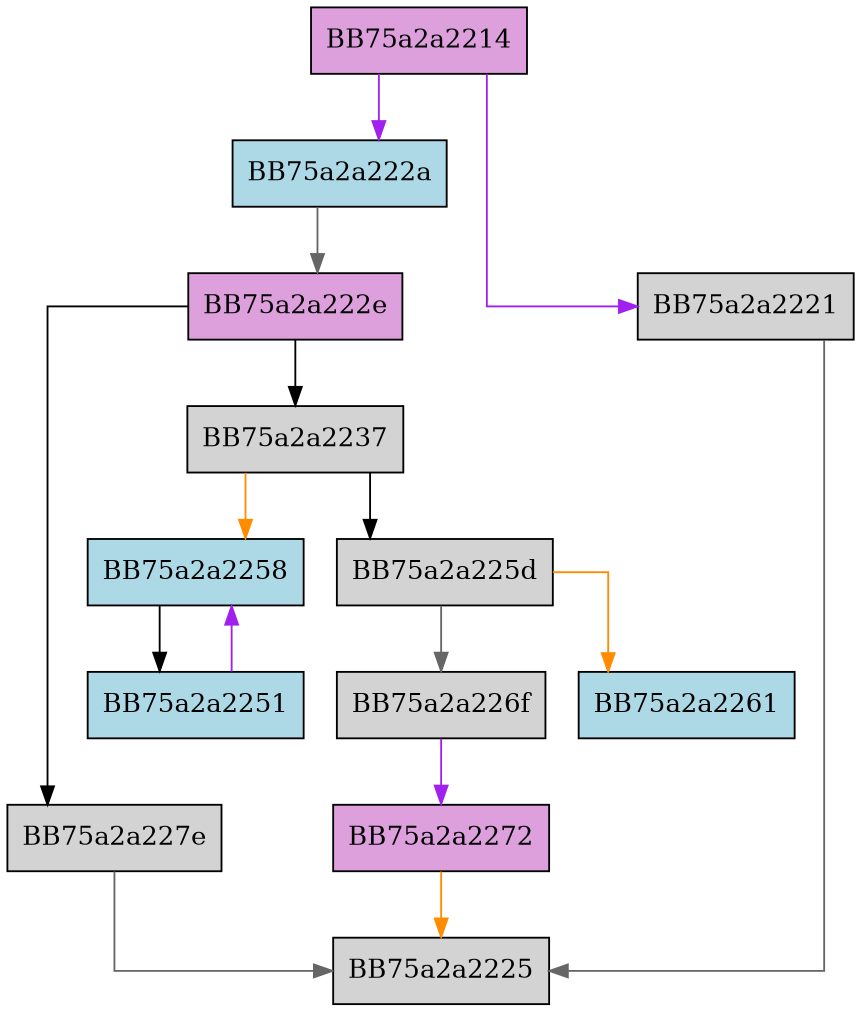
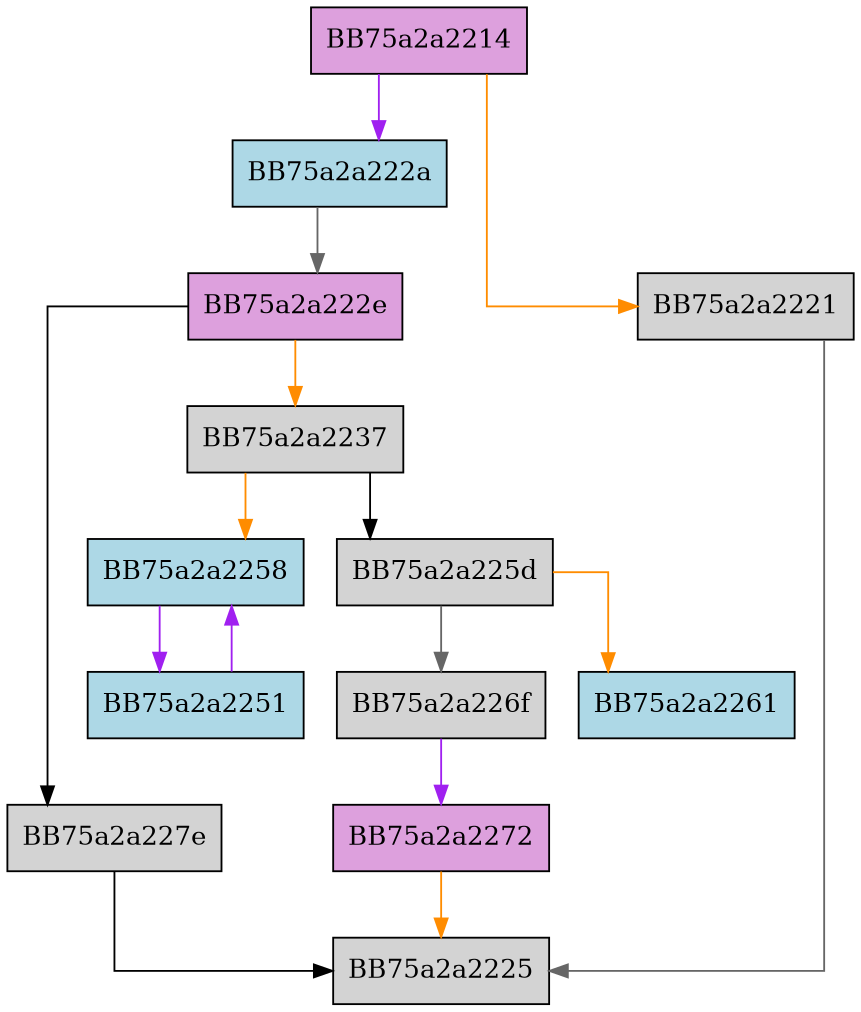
(487, 256) -> (487, 256)
(295, 363) -> (295, 363)
(160, 629) -> (160, 629)
(164, 971) -> (164, 971)
